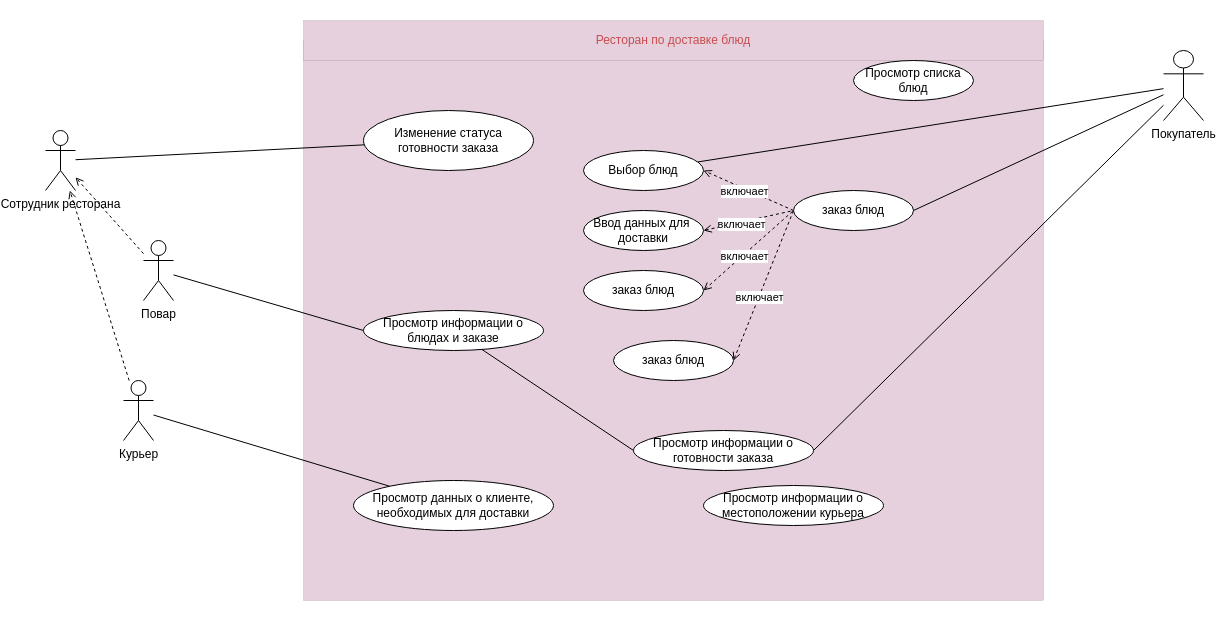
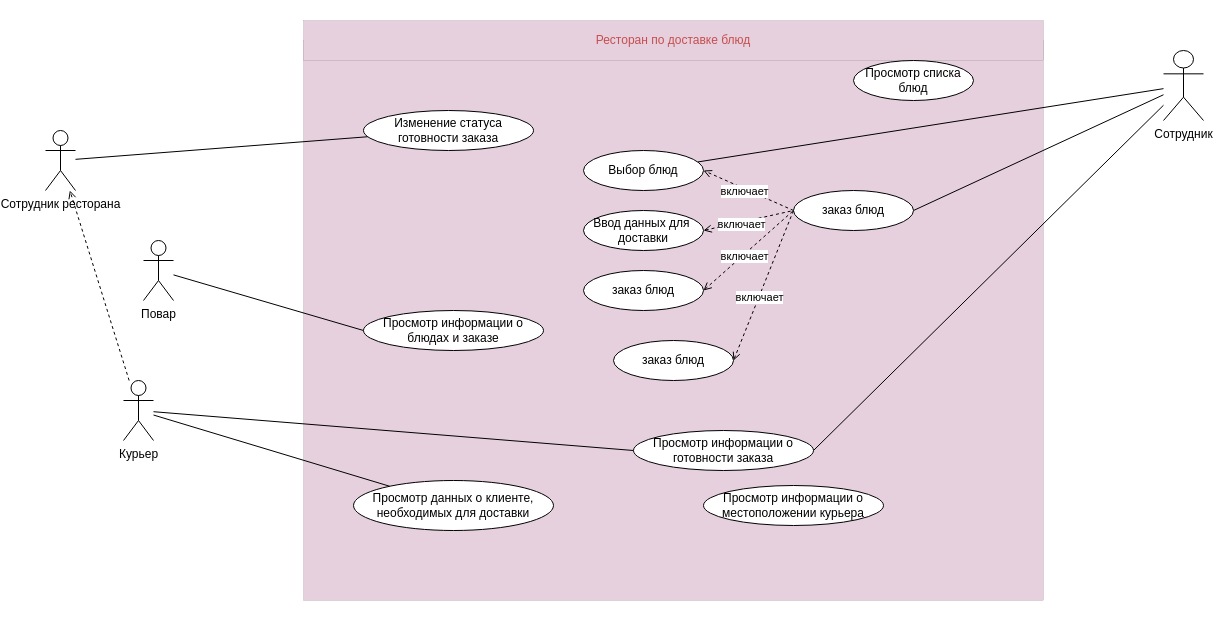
(1184, 135) -> (1184, 135)
(449, 141) -> (449, 131)
(111, 217) -> none
(558, 400) -> (394, 431)
